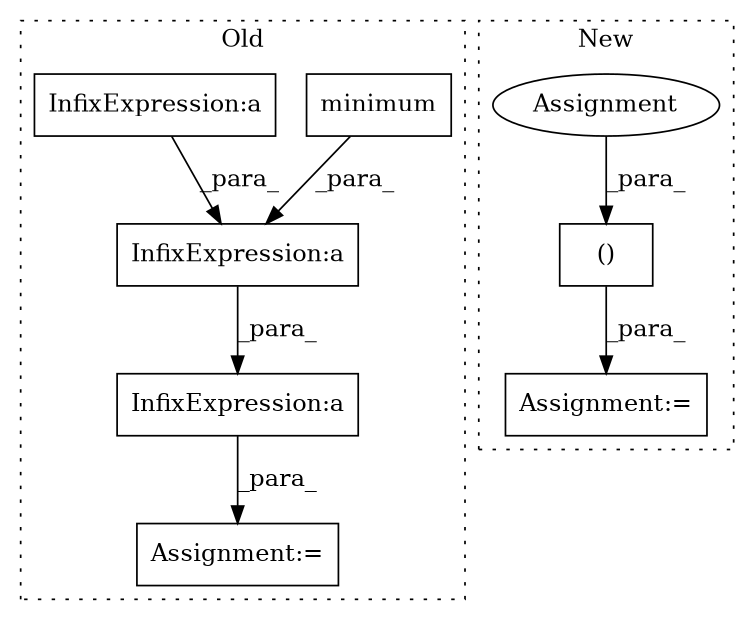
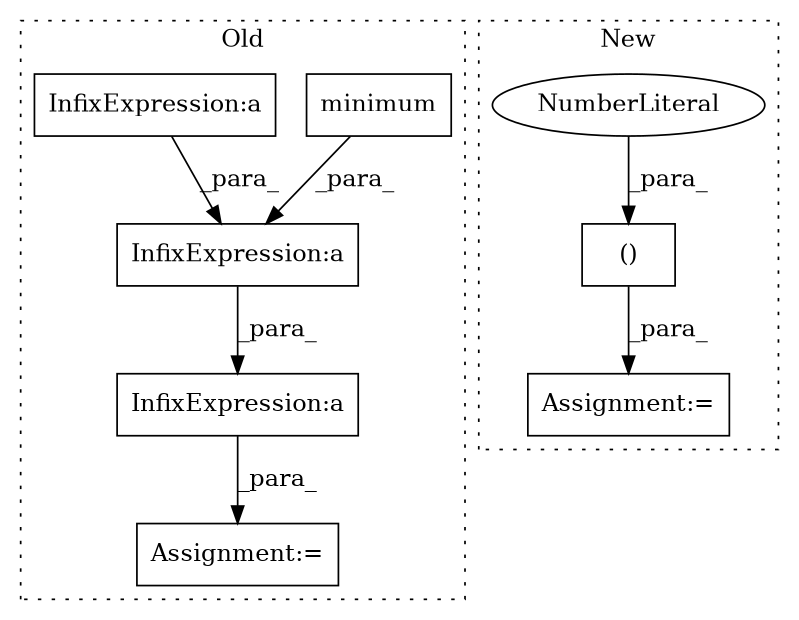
(606, 105) -> (629, 105)
